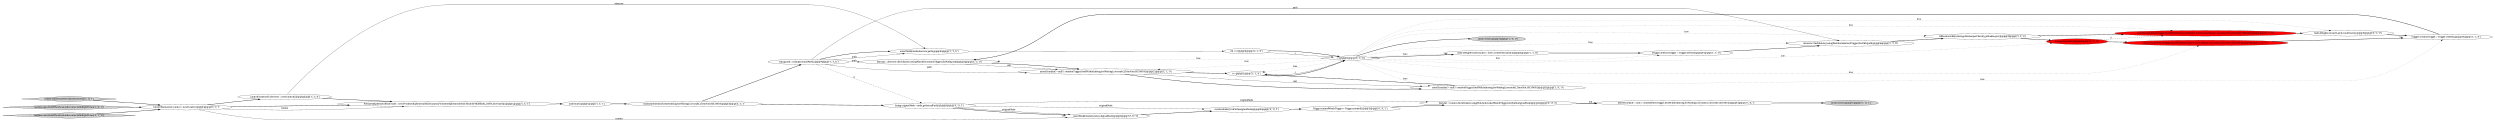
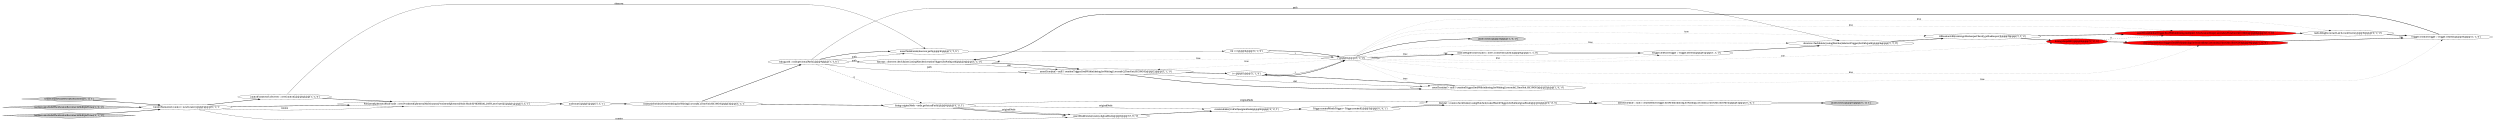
(1303, 67) -> none
